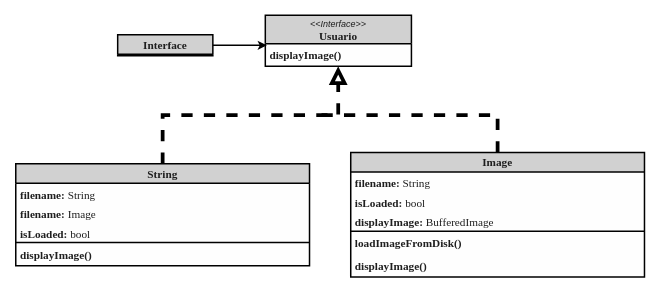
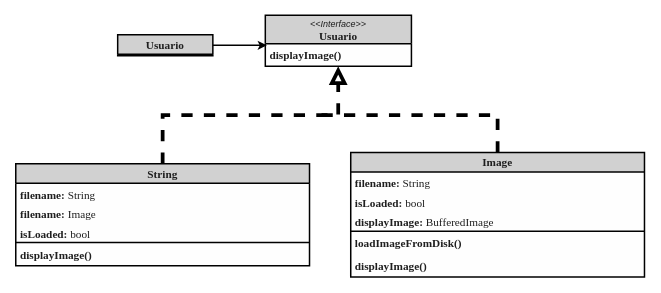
(165, 45) -> (165, 45)
